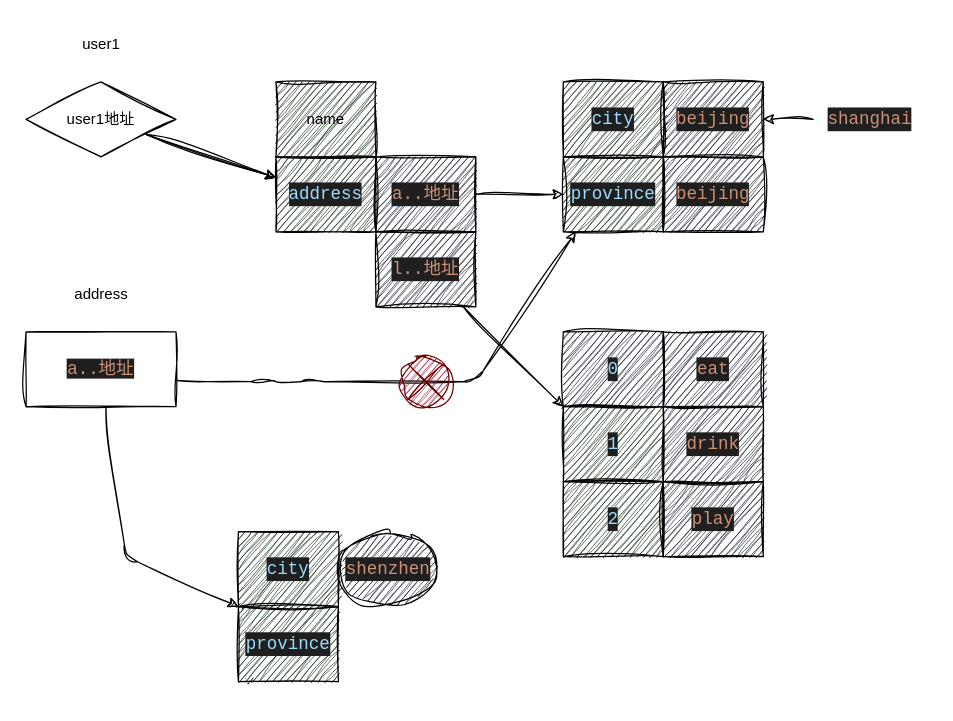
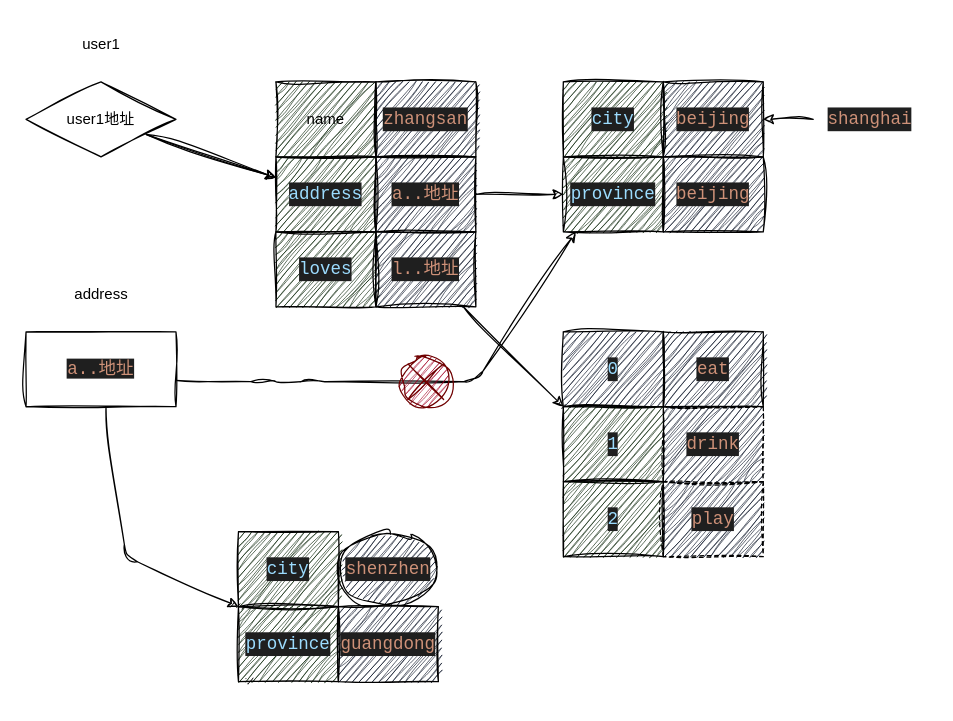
none -> (426, 119)
none -> (326, 269)
(713, 444) -> (713, 444)
(713, 519) -> (713, 519)
none -> (388, 644)
